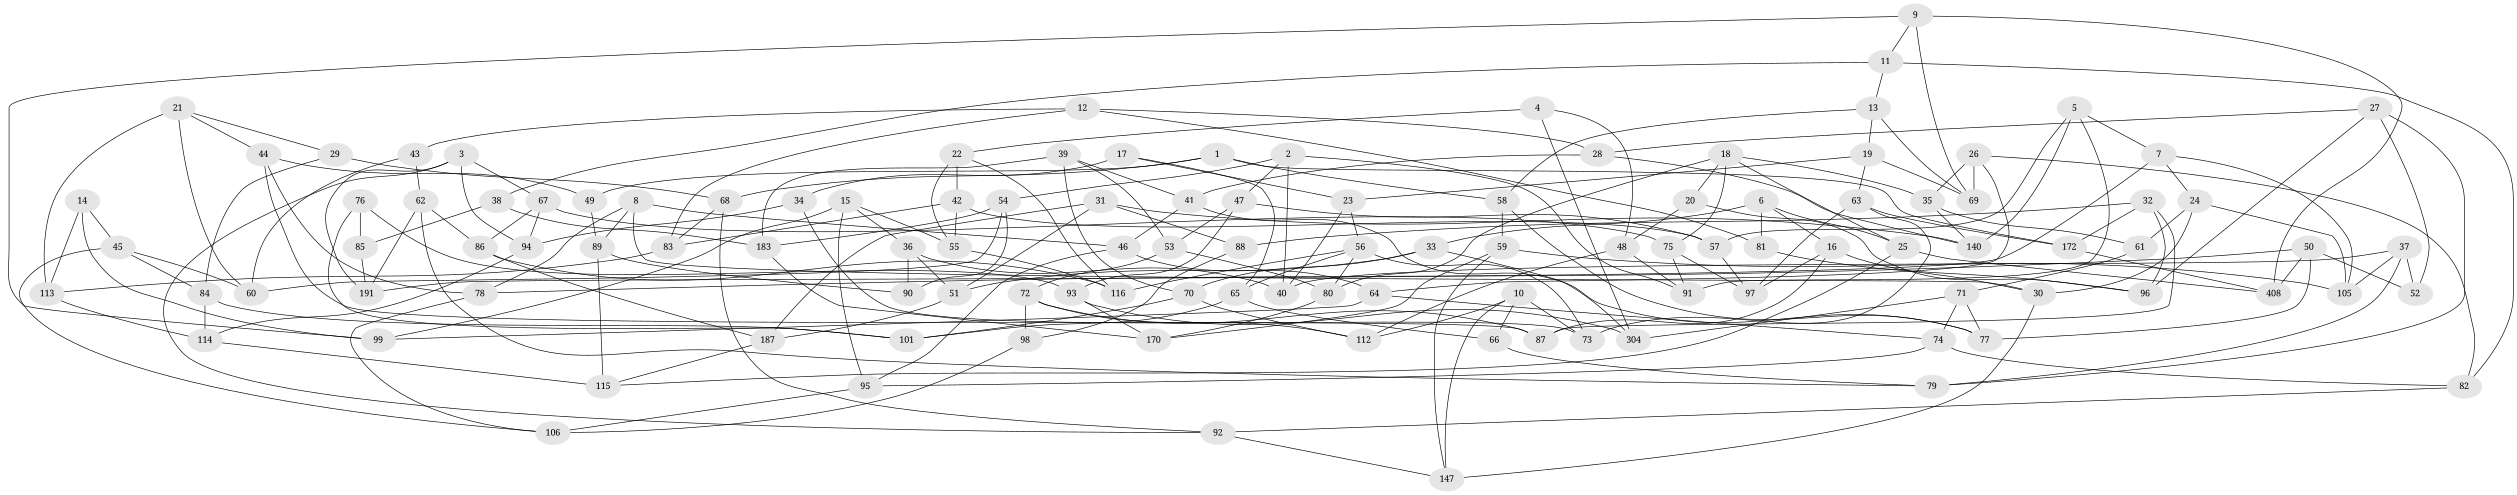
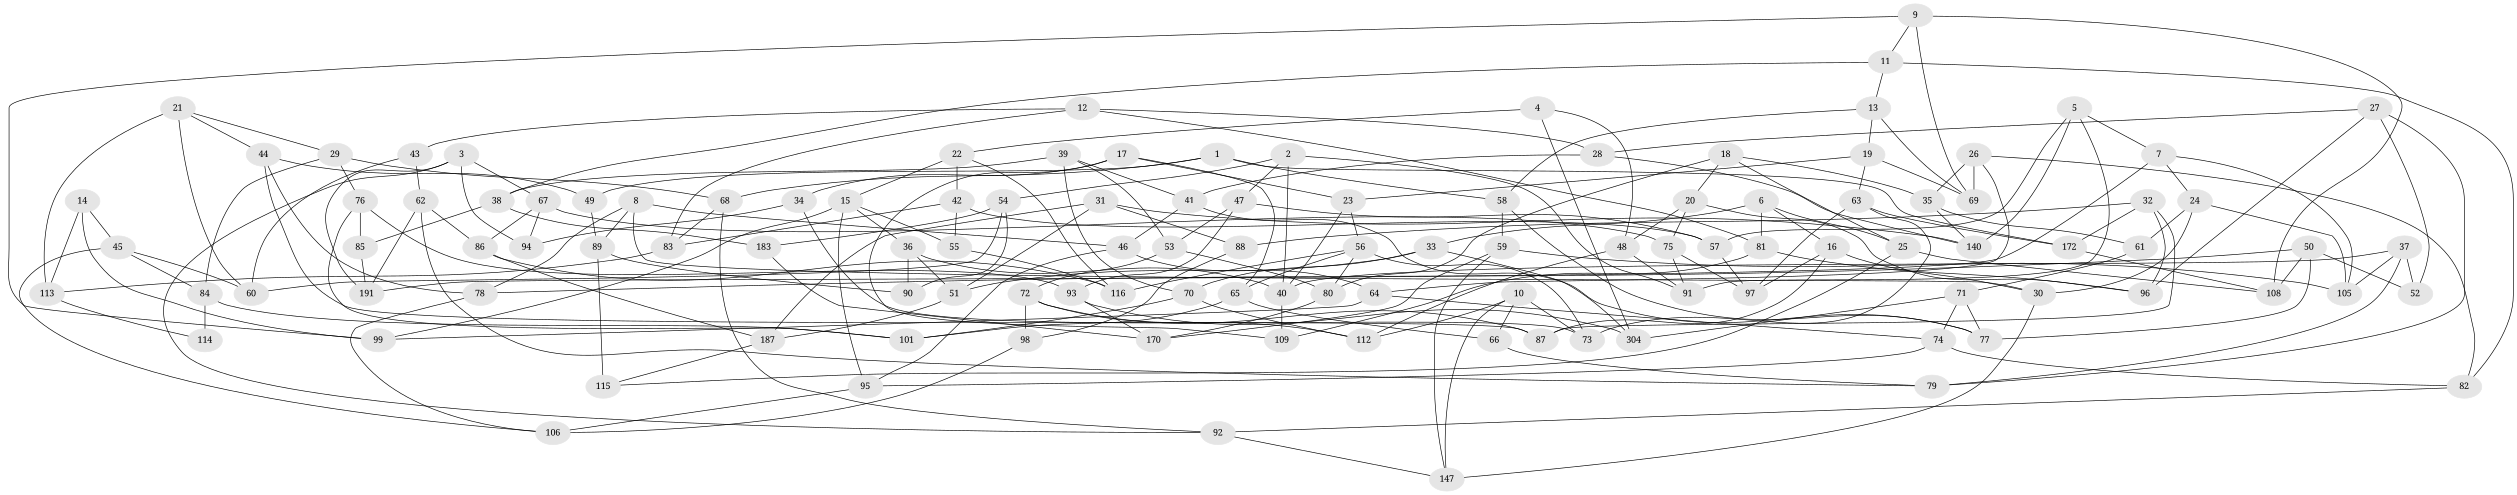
(966, 167) -> (710, 173)
none -> (348, 178)
(932, 201) -> (889, 183)
(1718, 204) -> (1679, 226)
(2274, 294) -> (2274, 294)
(385, 307) -> none
none -> (1282, 340)
(404, 363) -> none
